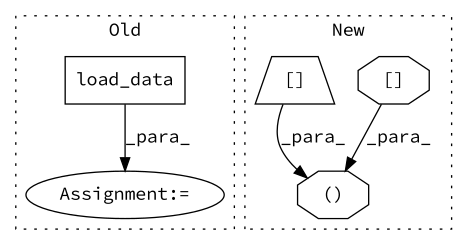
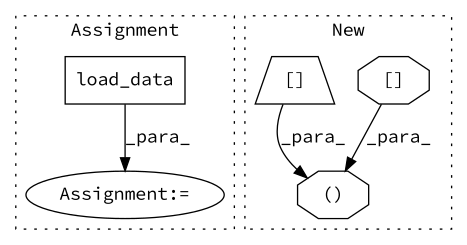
(125, 31) -> (125, 31)
